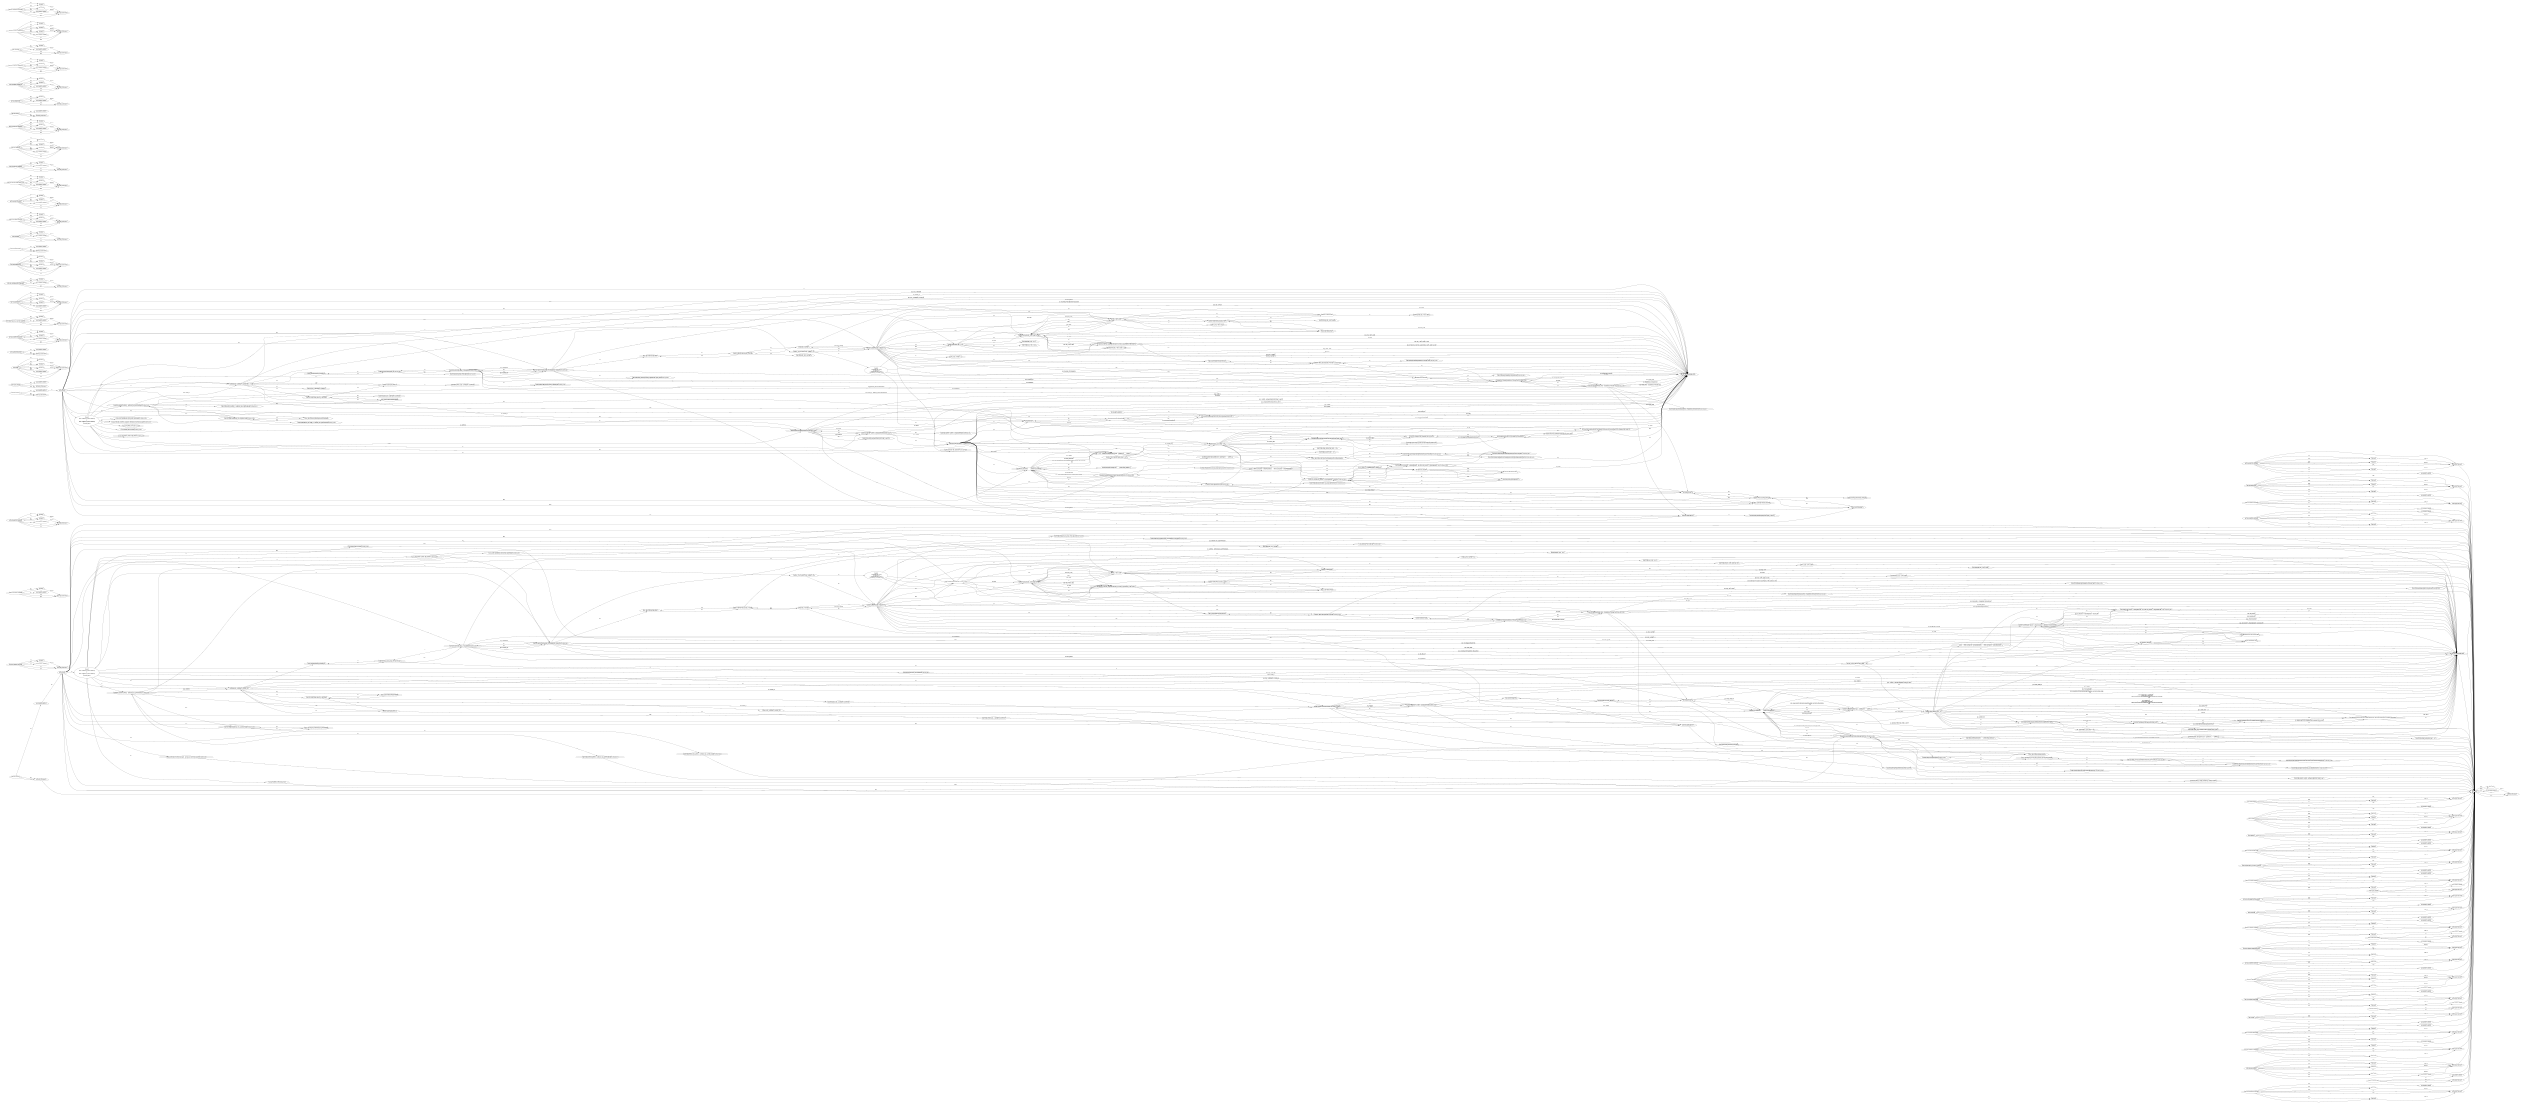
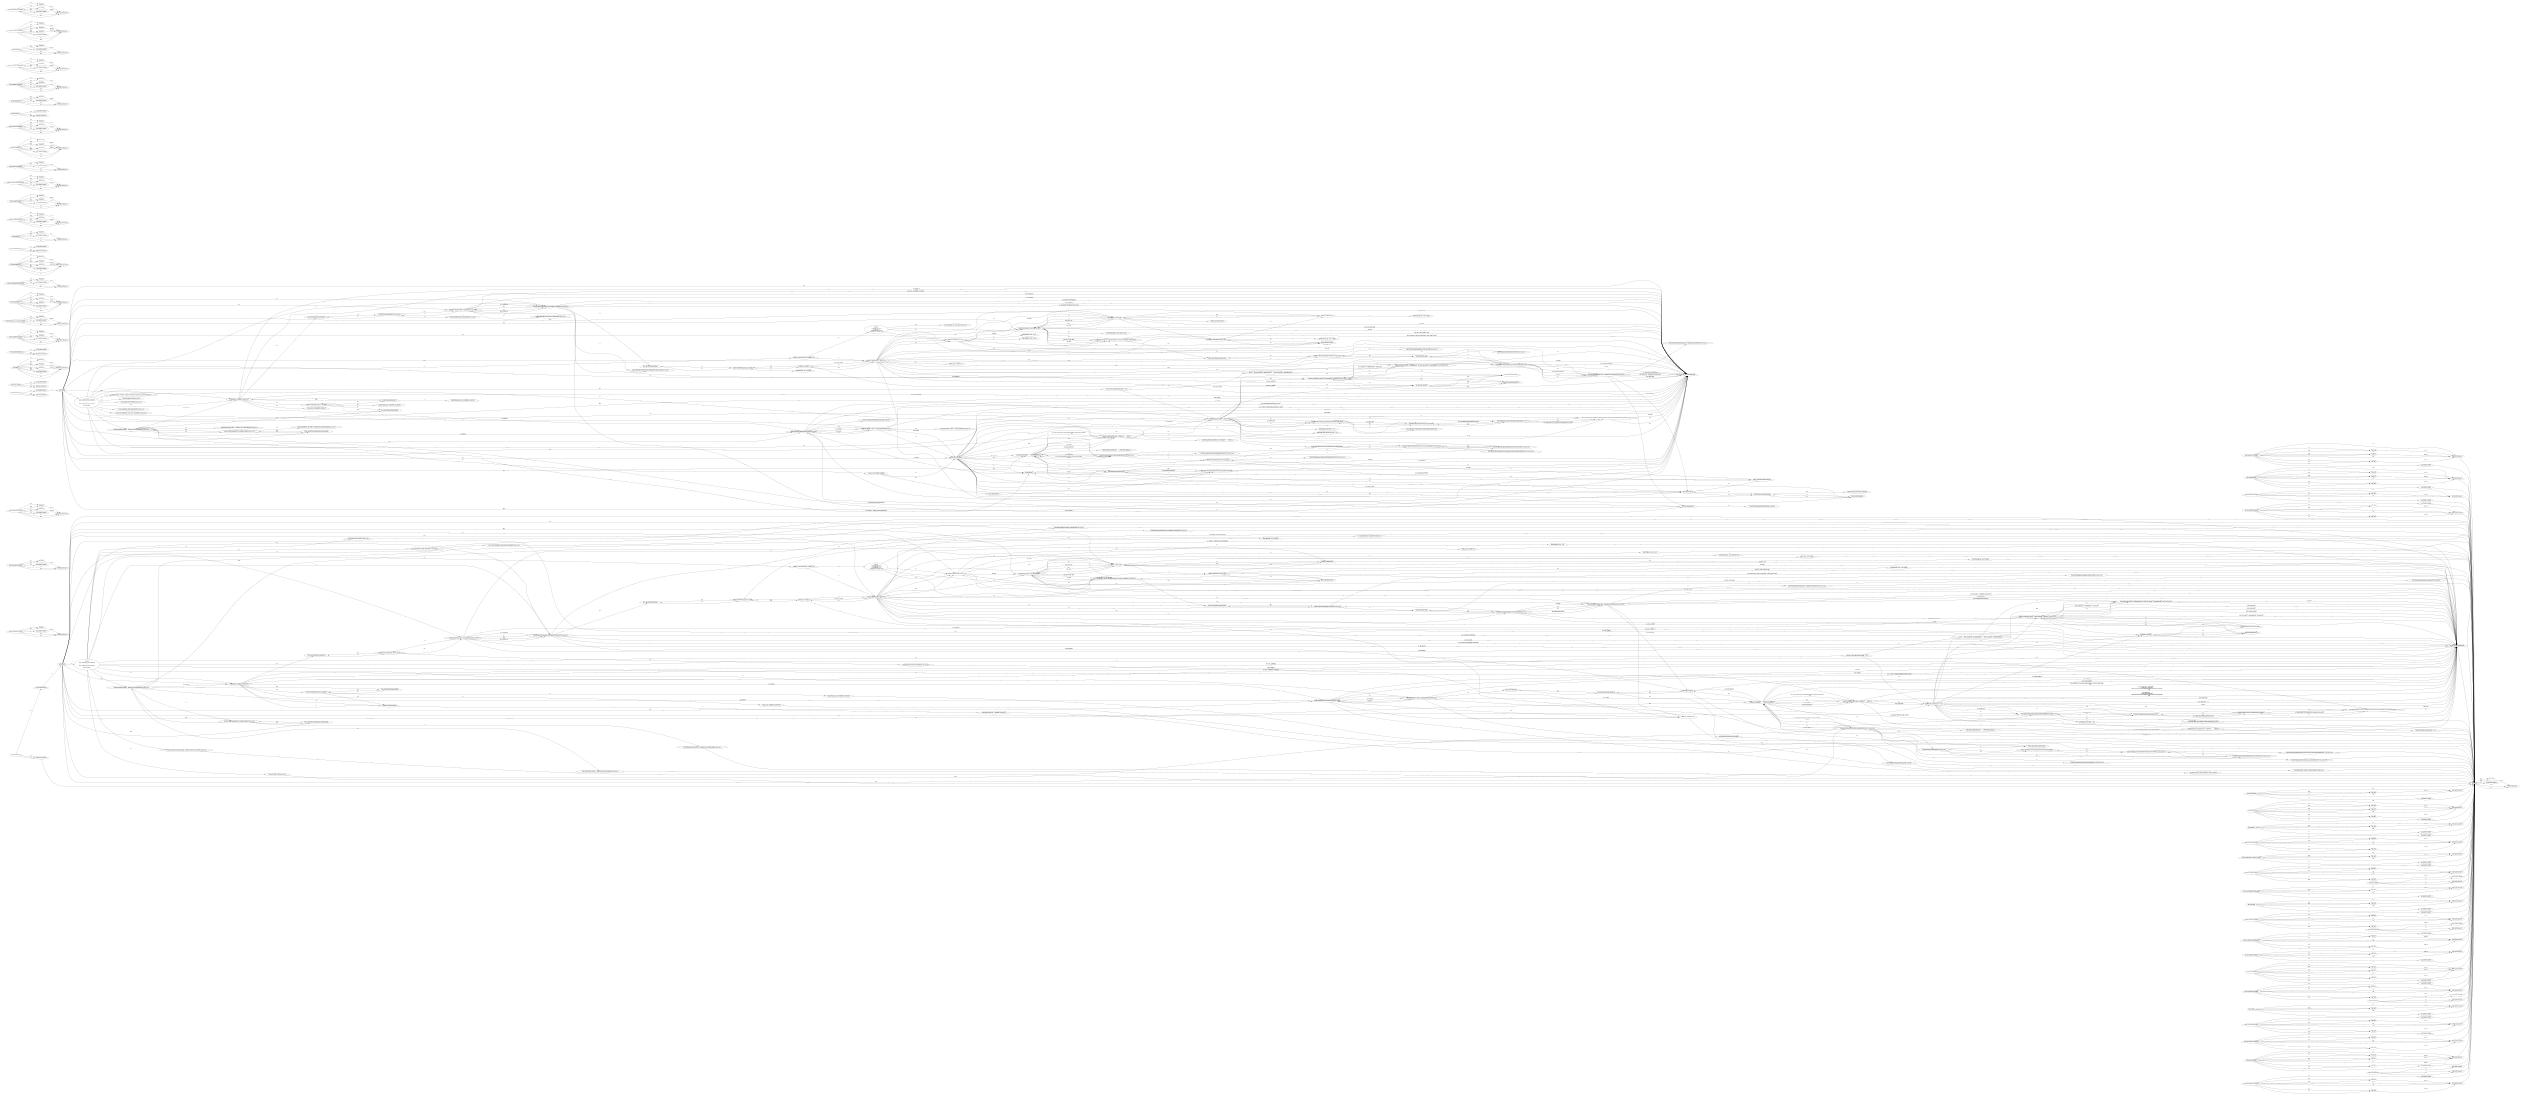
none -> (876, 474)
